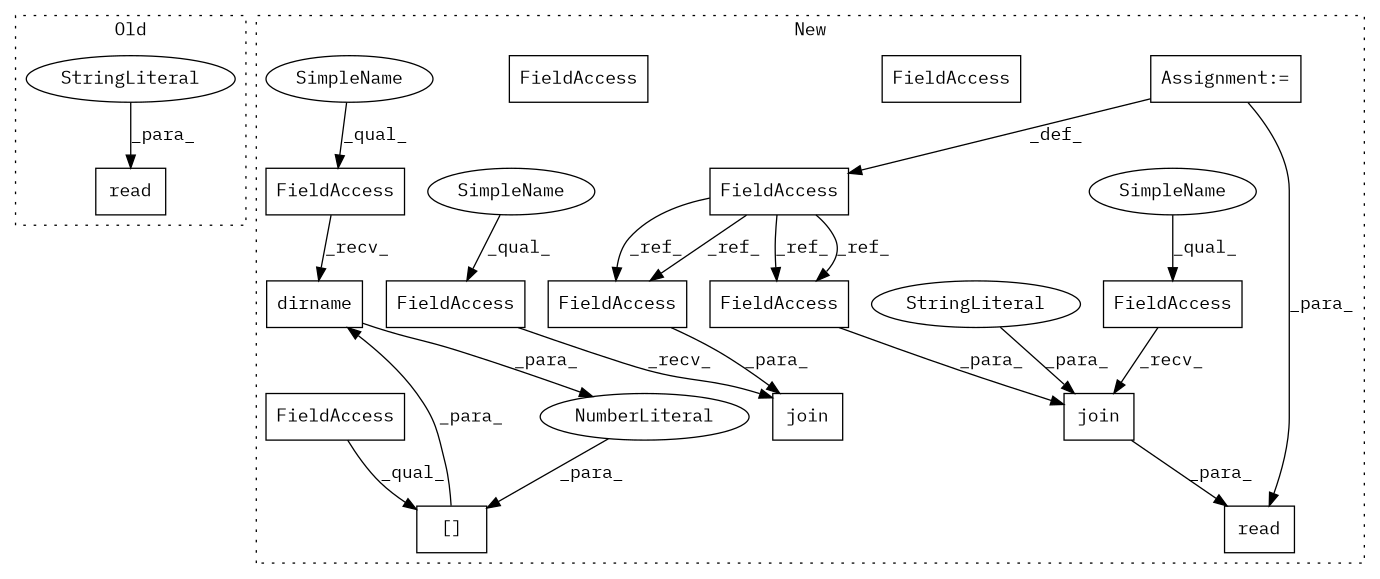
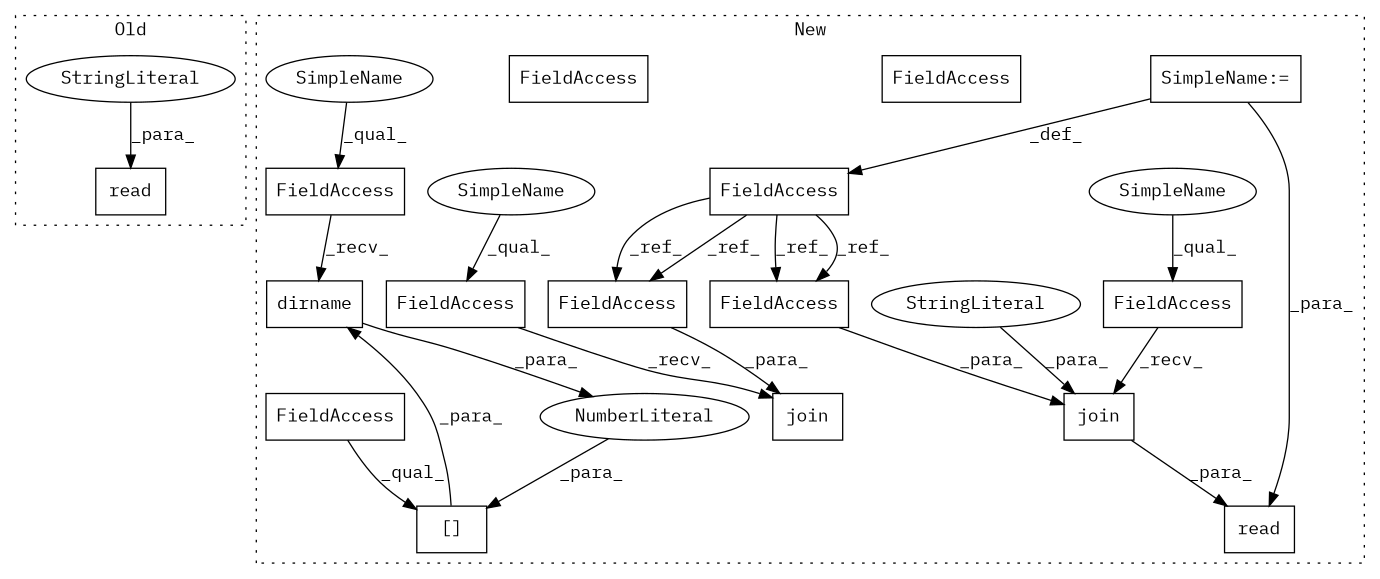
(1226, 79) -> (1226, 79)
